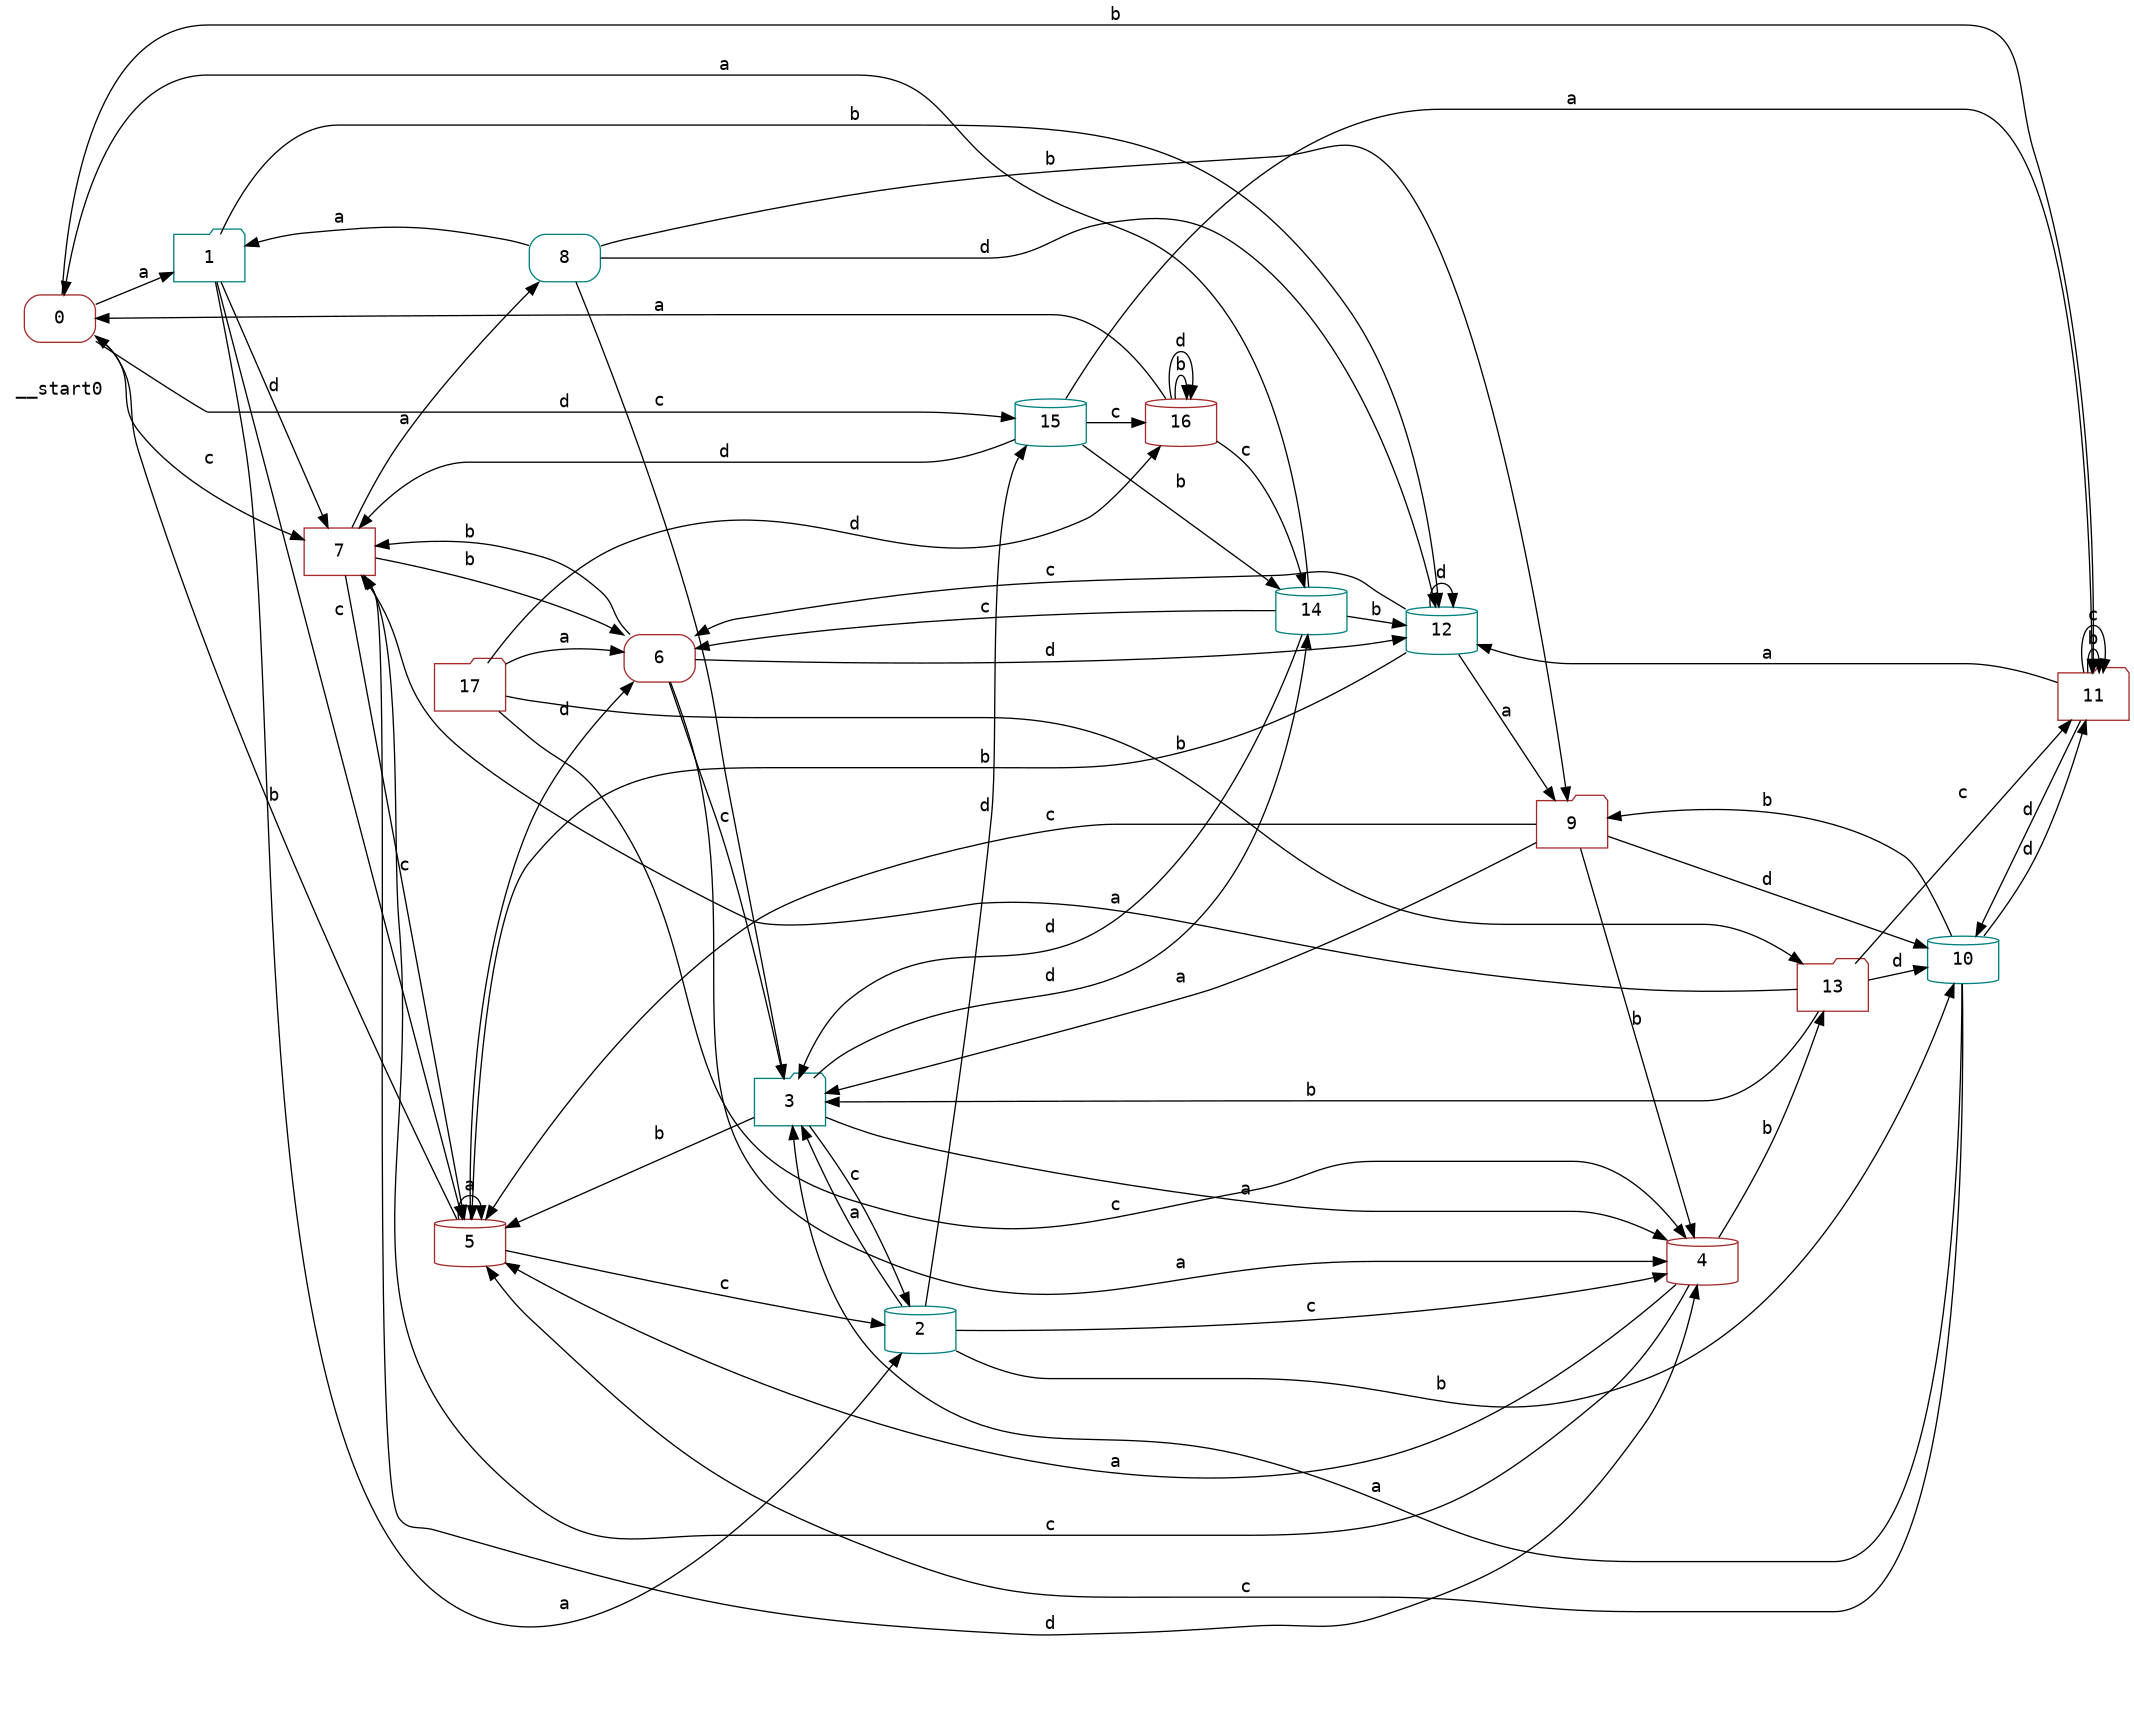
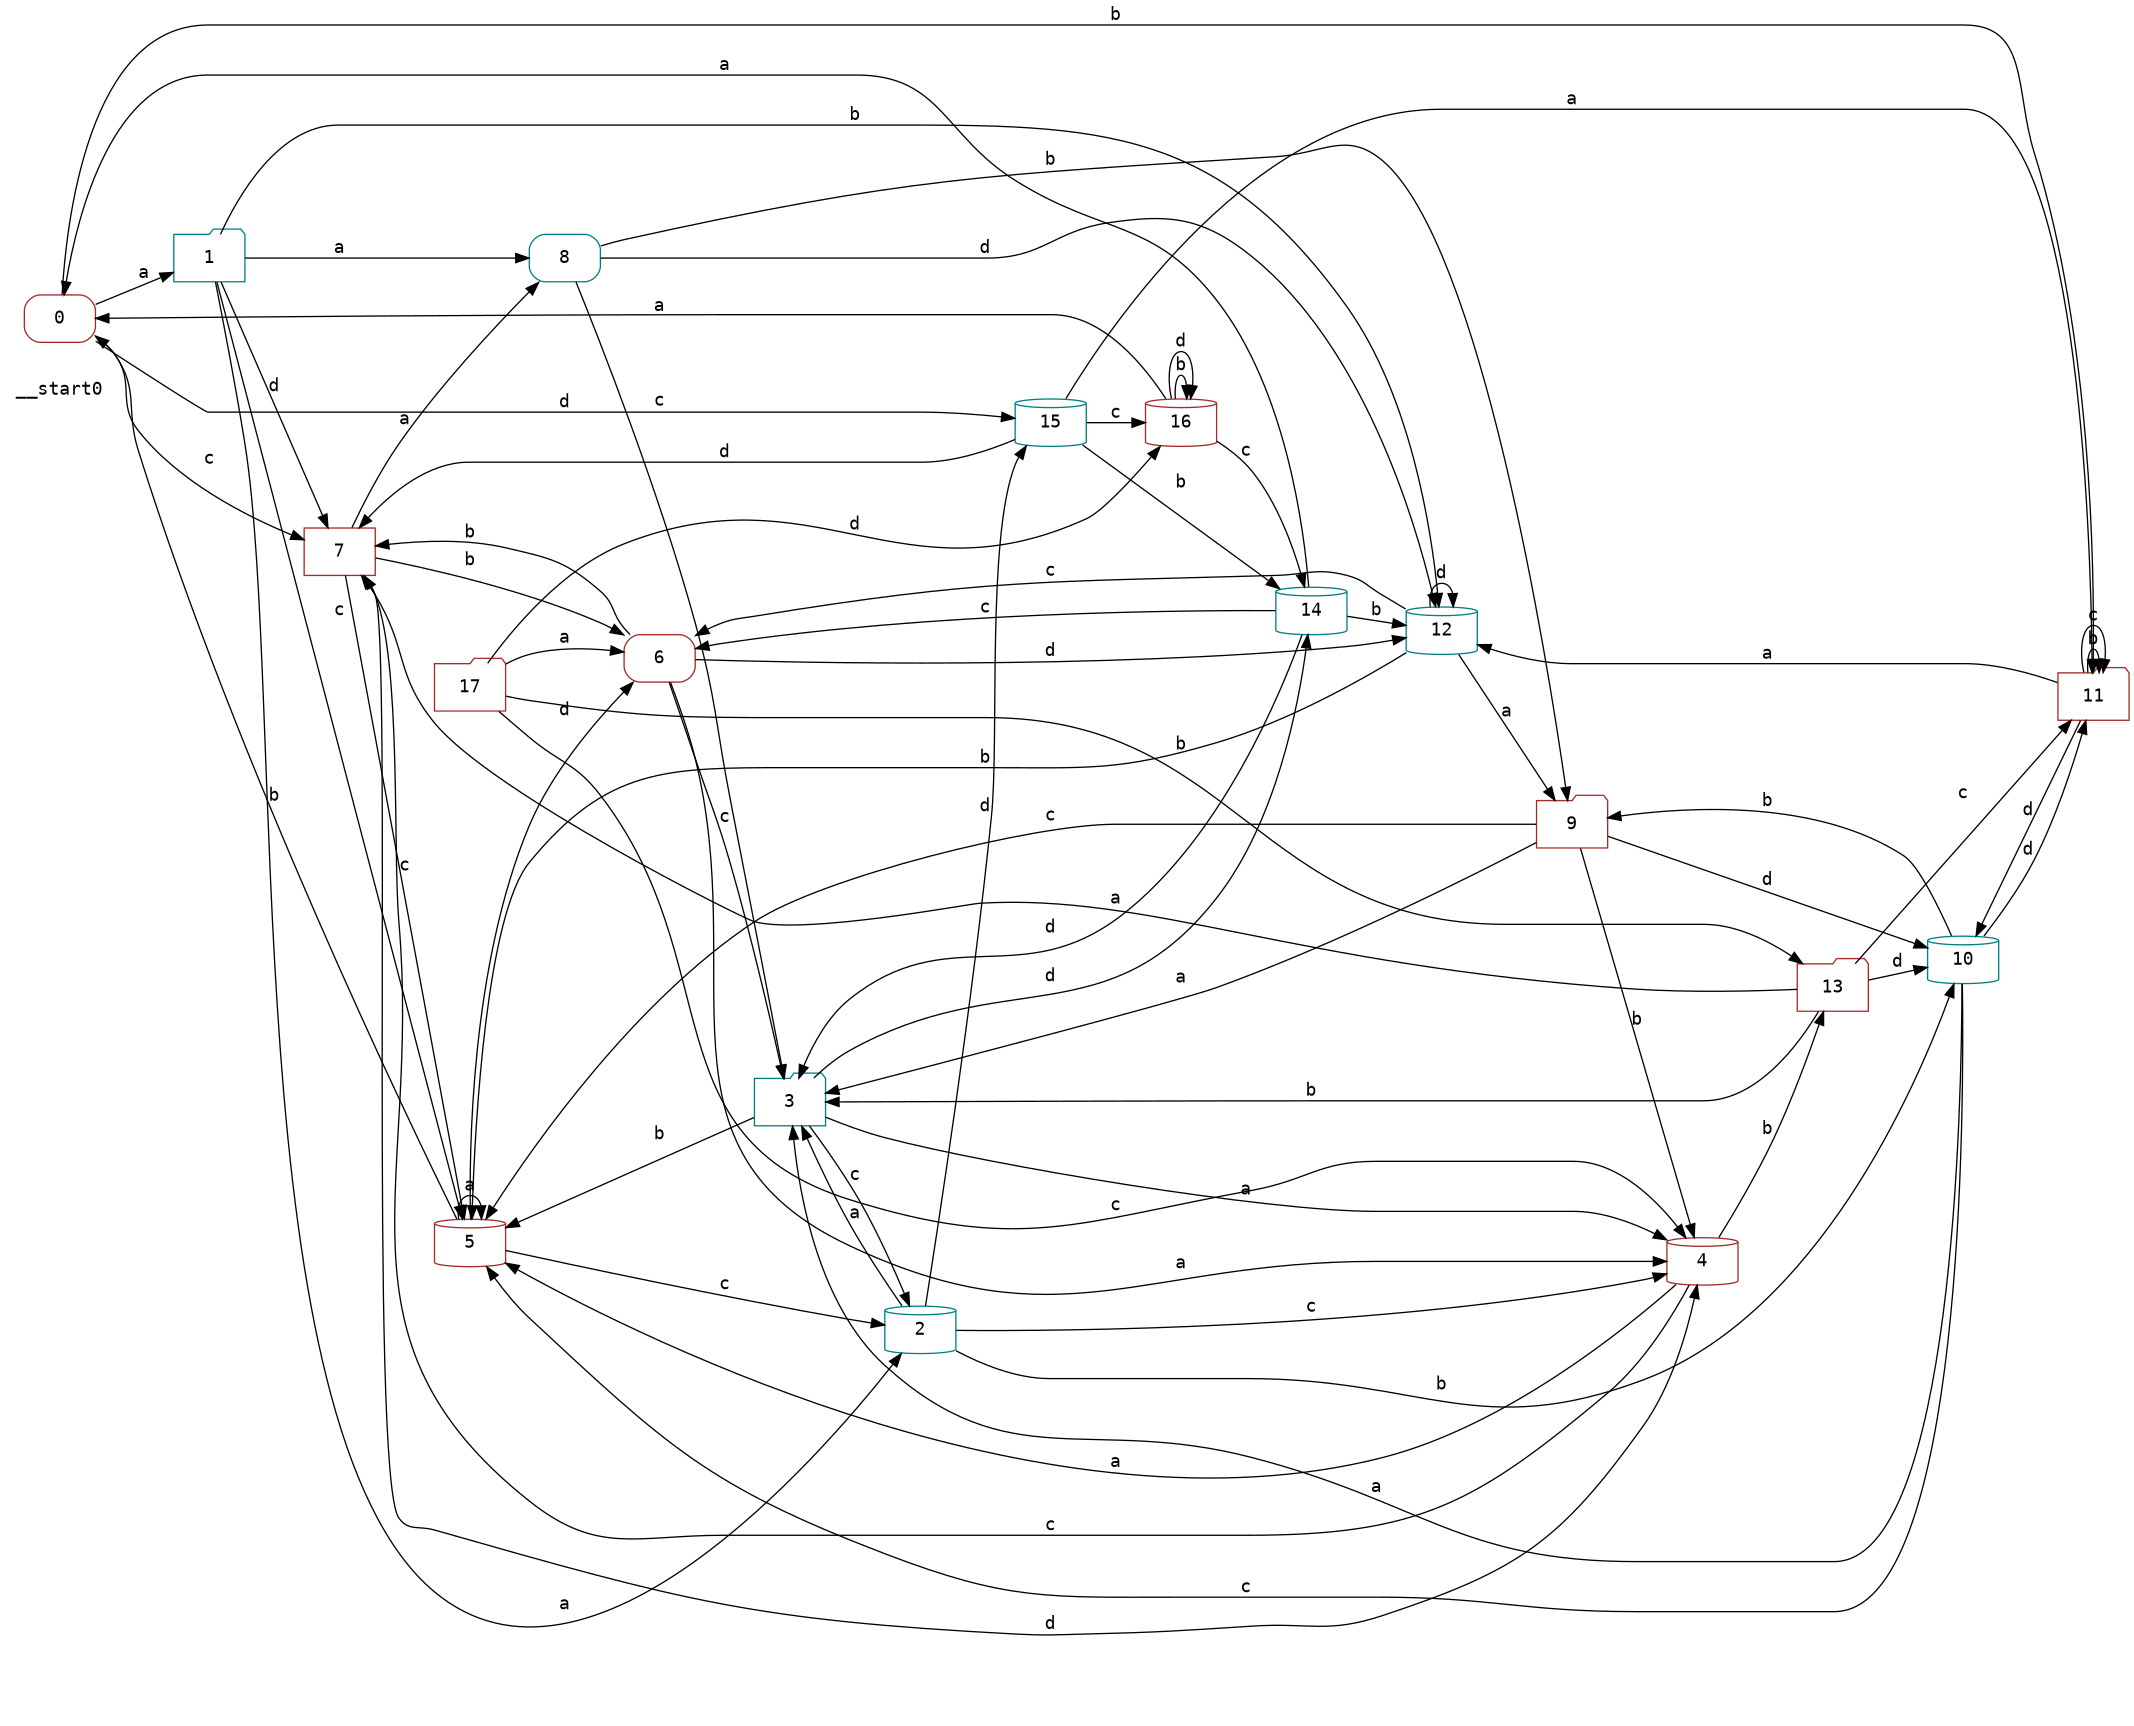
(394, 227) -> (380, 258)
